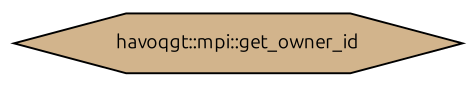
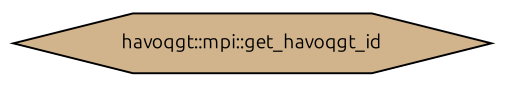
(238, 43) -> (252, 43)
